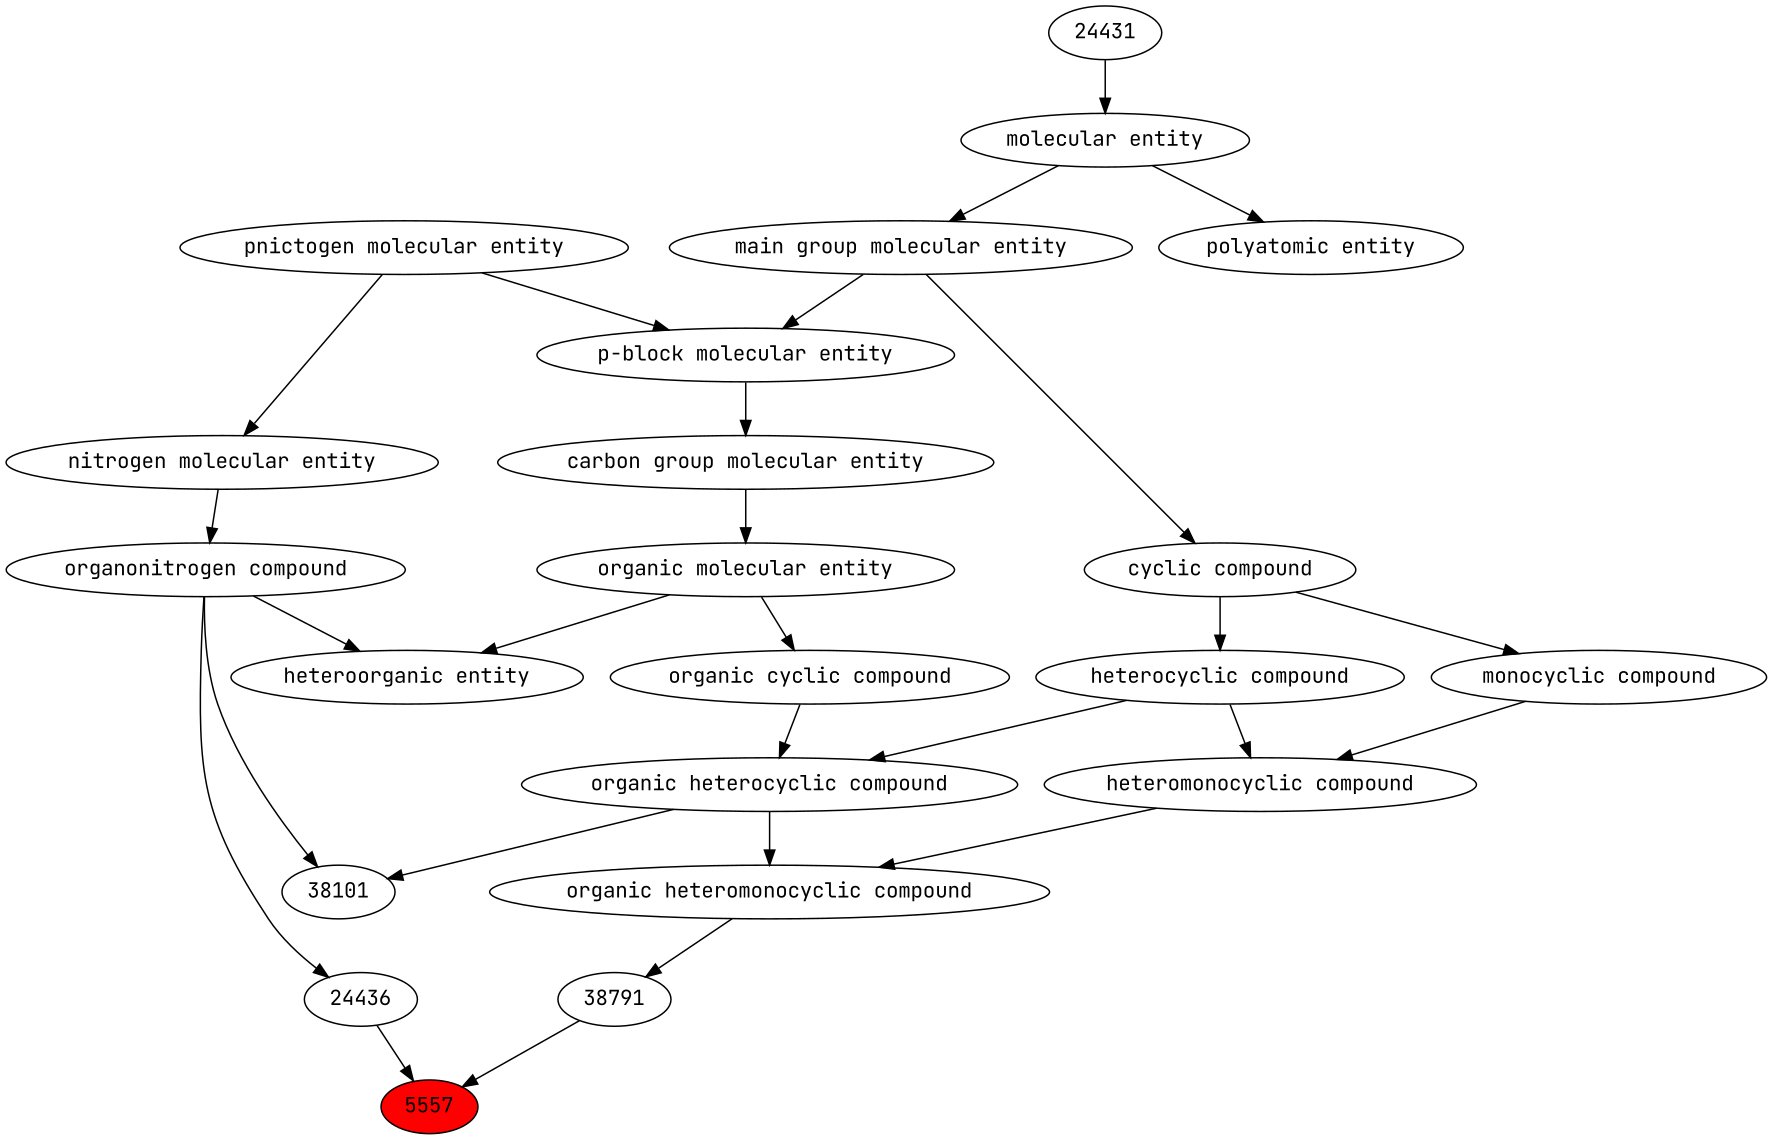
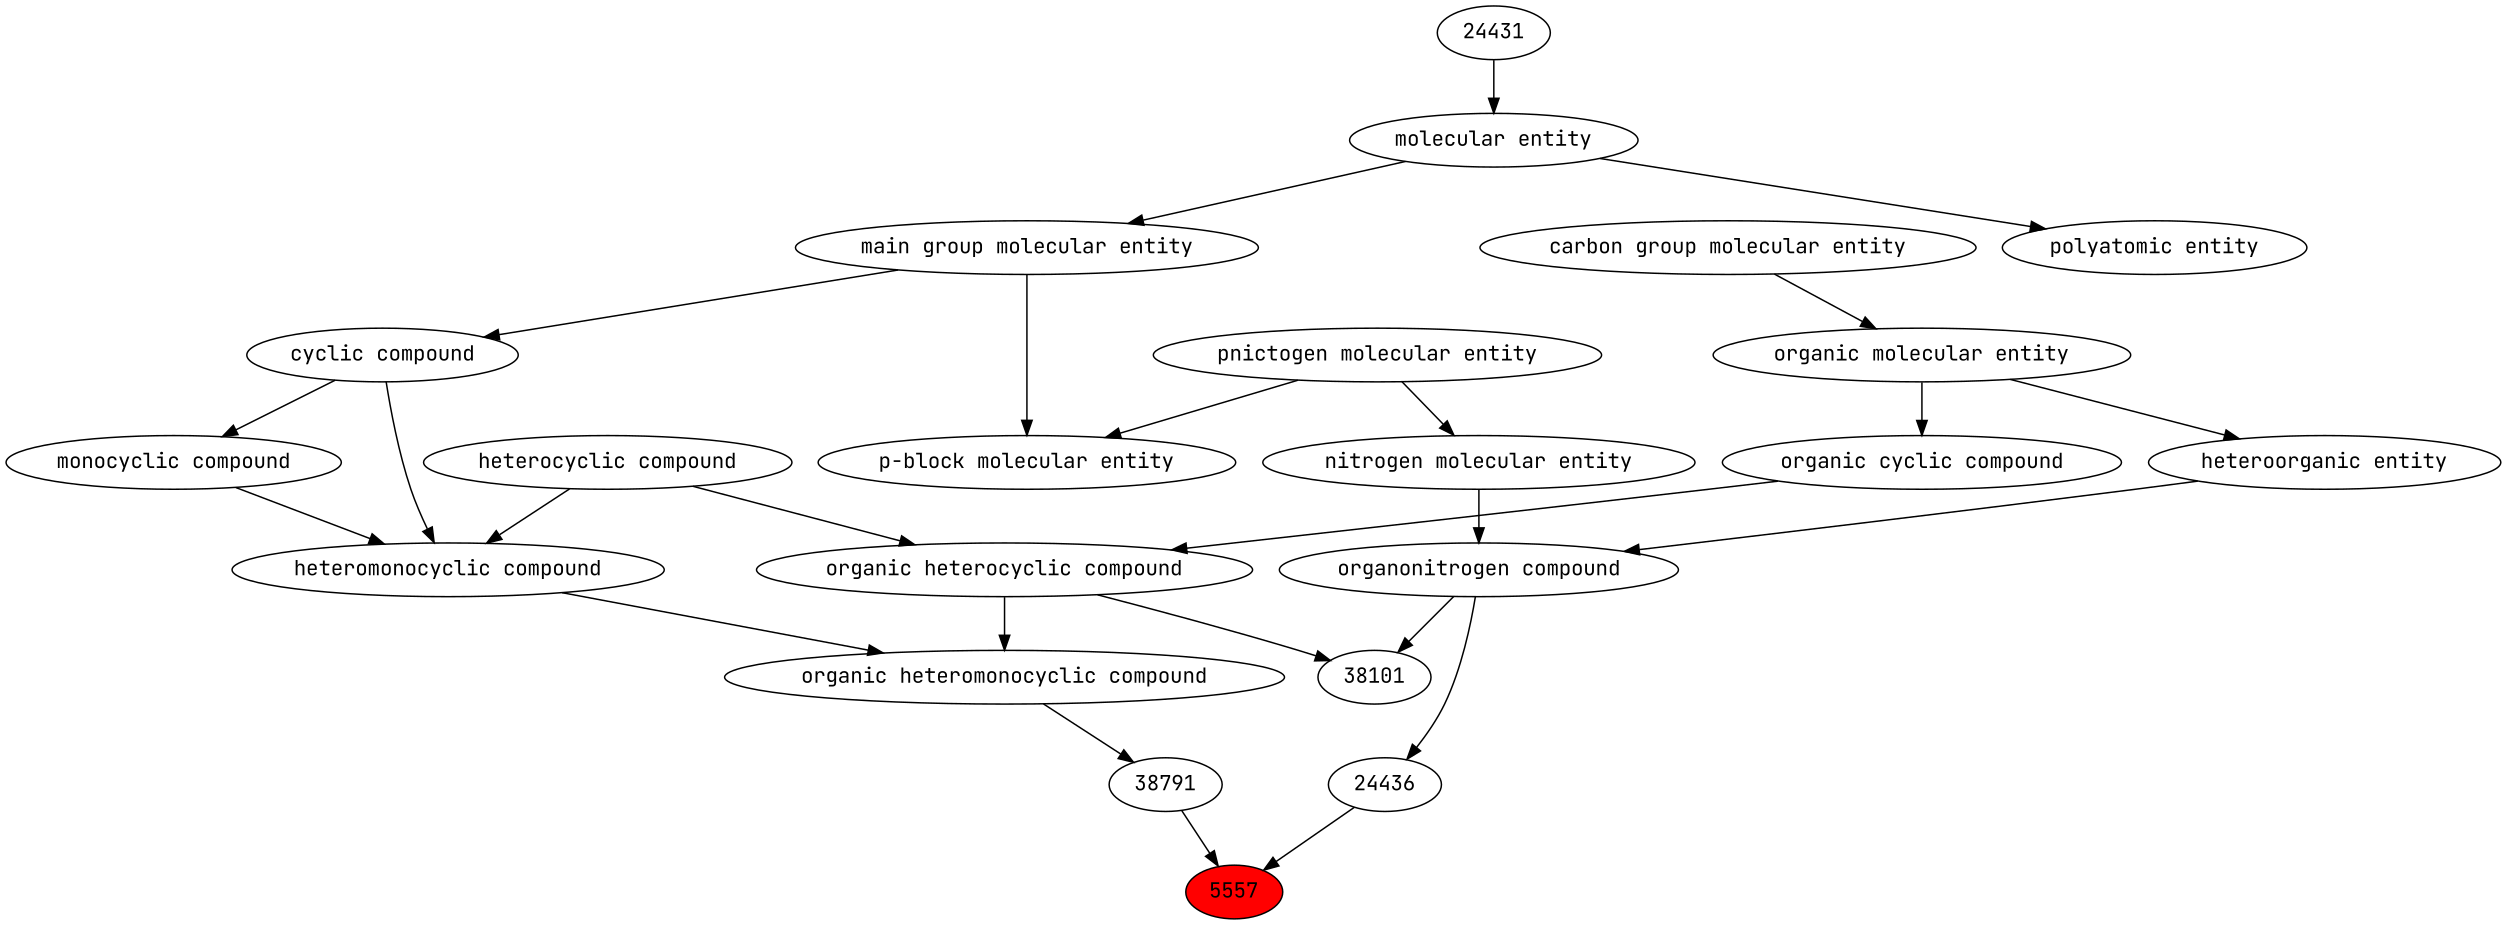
(746, 401) -> none
(1220, 616) -> (401, 457)
(300, 620) -> (1919, 516)
